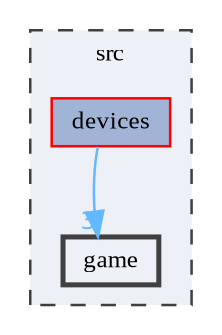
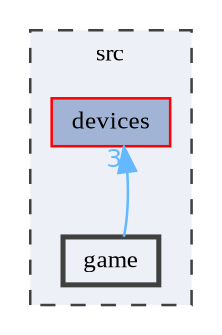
(94, 179) -> (128, 205)
